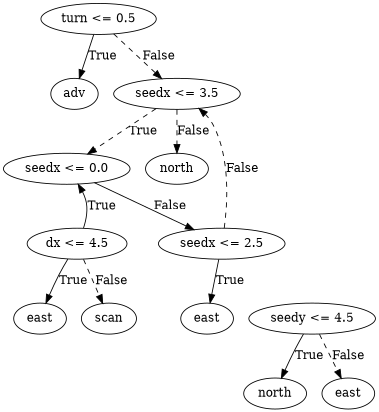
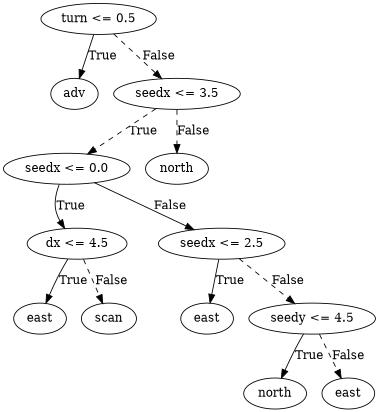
(225, 169) -> (264, 278)
(87, 210) -> (55, 203)
